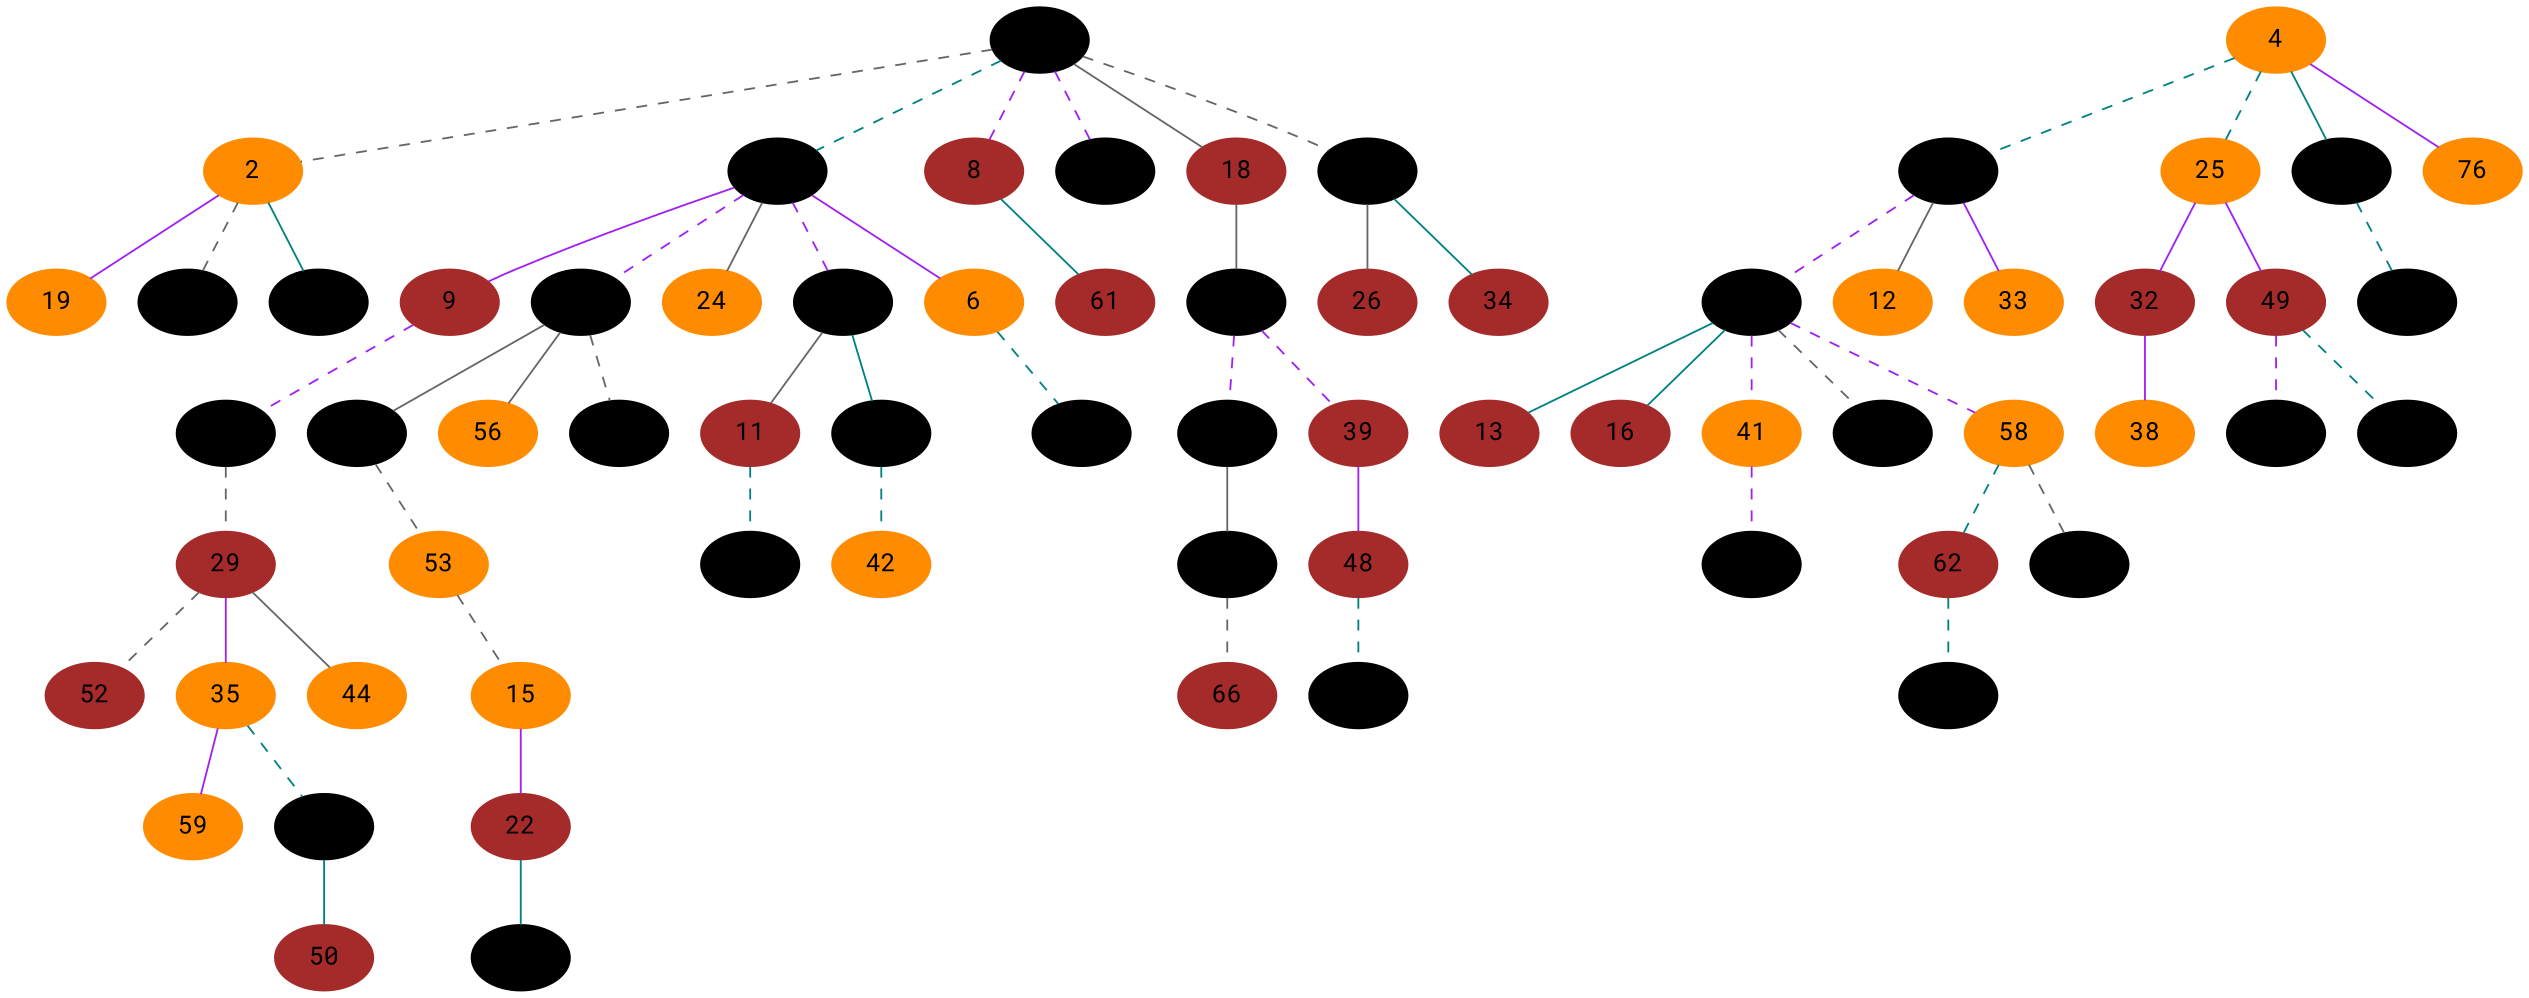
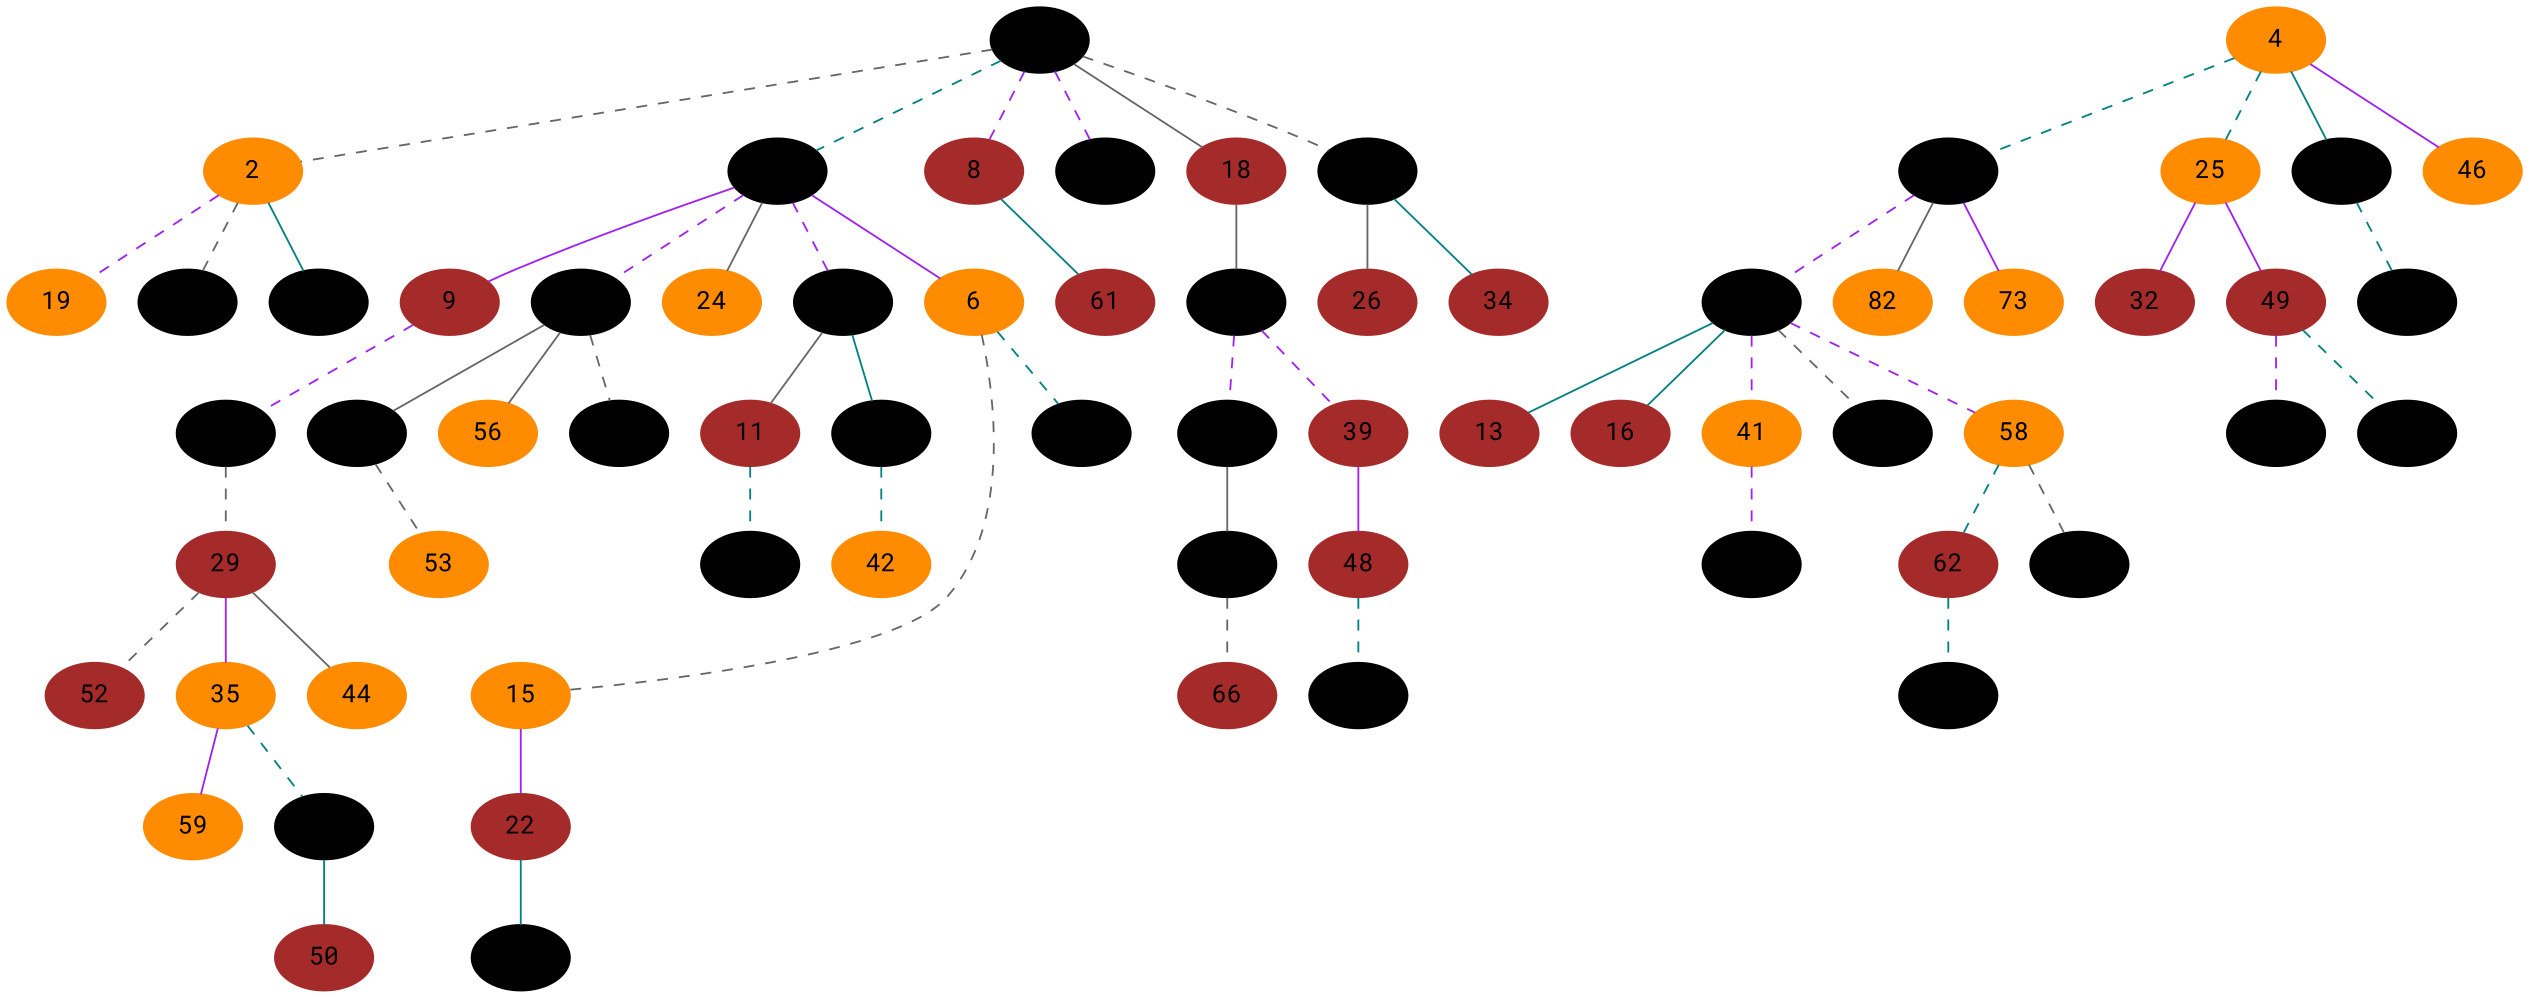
(2473, 171) -> (2473, 171)
(155, 237) -> (155, 237)
(1883, 302) -> (1883, 302)
(2014, 302) -> (2014, 302)
(2145, 433) -> none
(480, 630) -> (896, 628)
